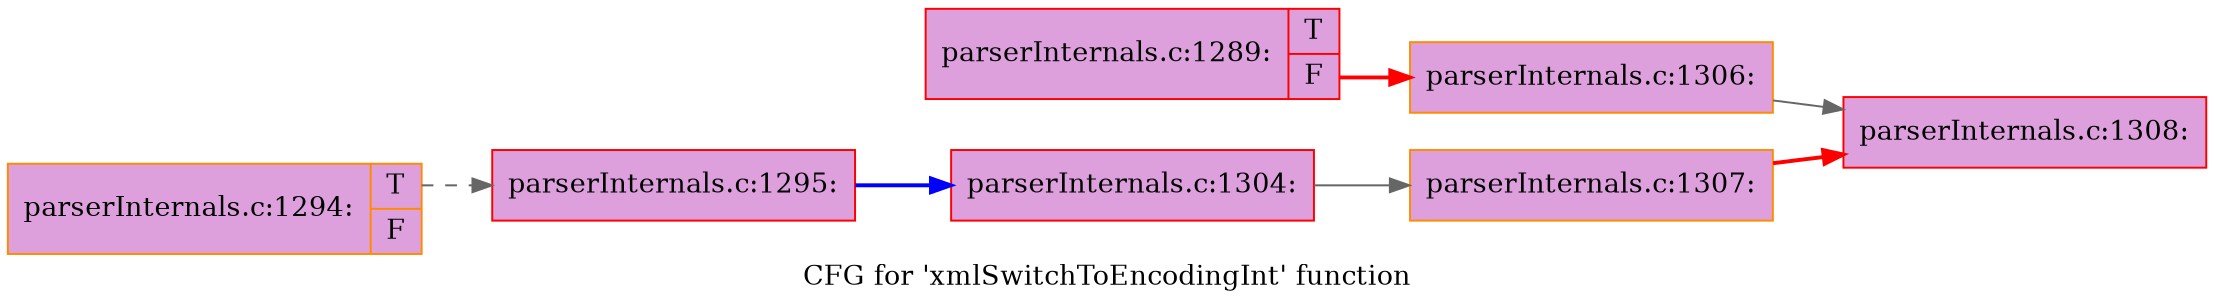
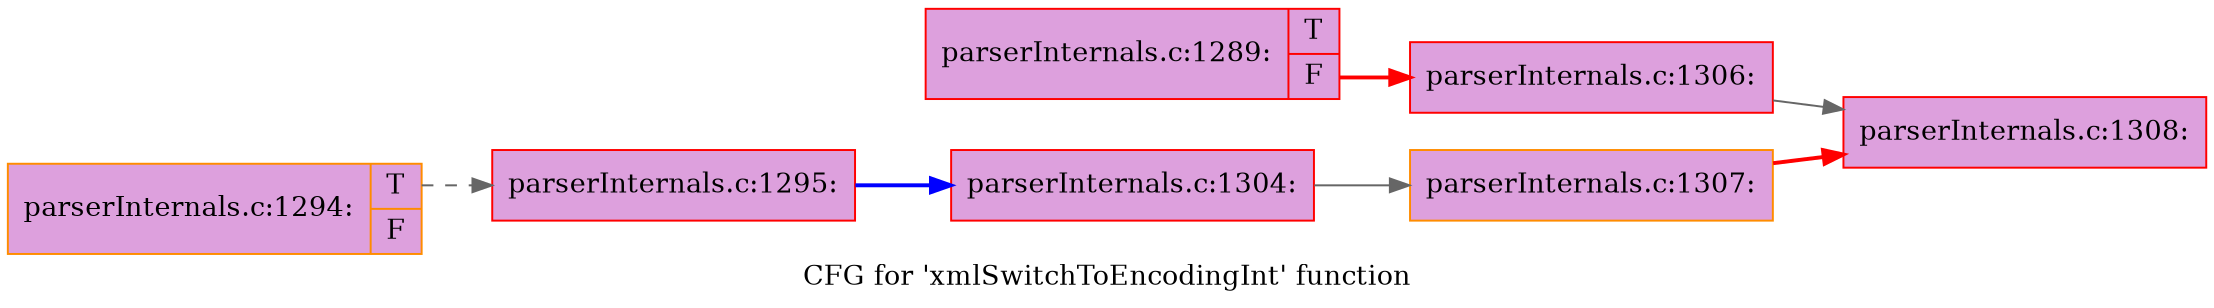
(1591, 77) -> (1591, 77)
